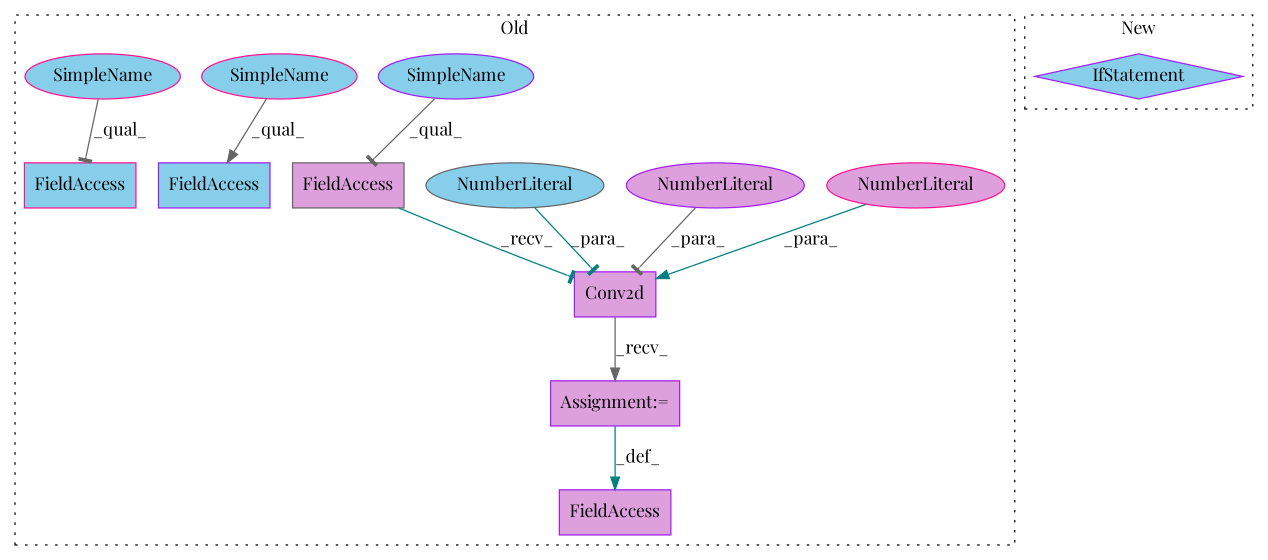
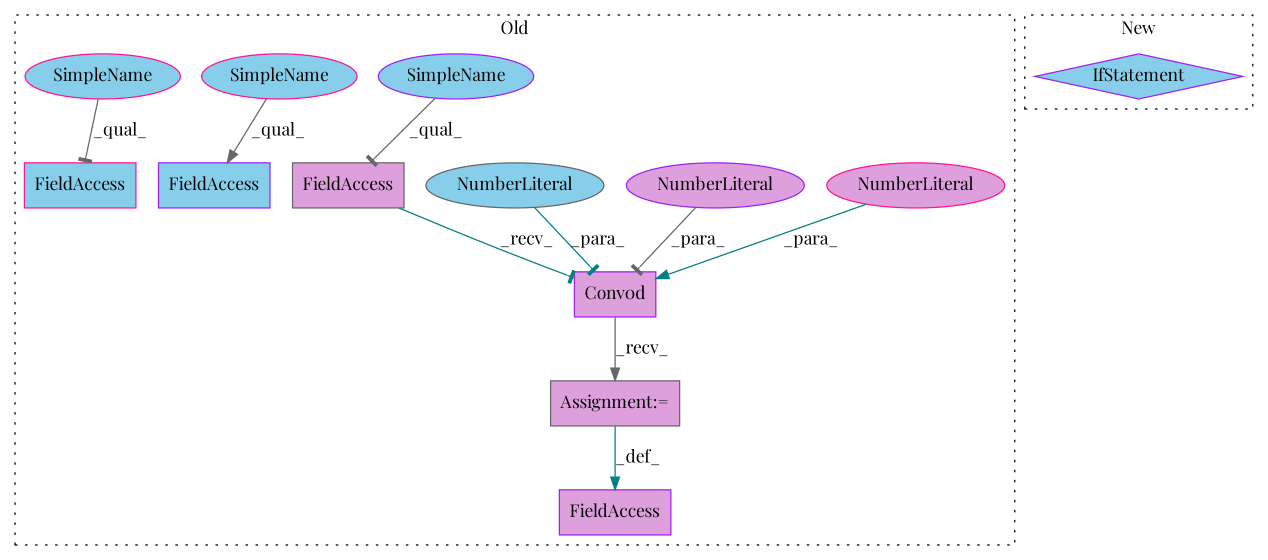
(615, 294) -> (615, 294)
(615, 403) -> (615, 403)
